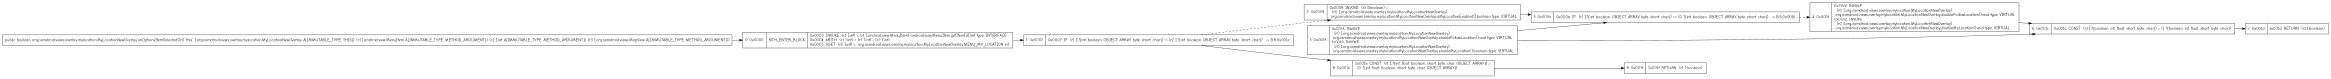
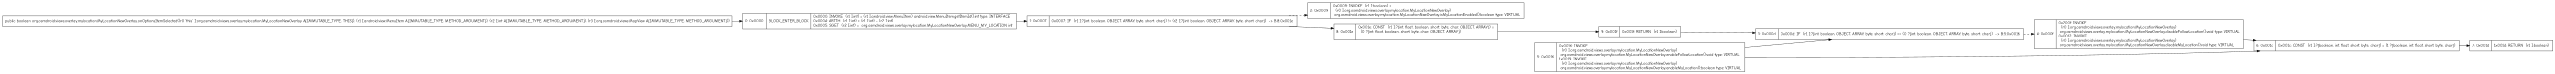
(1524, 14) -> (1717, 33)
(787, 40) -> (789, 21)
